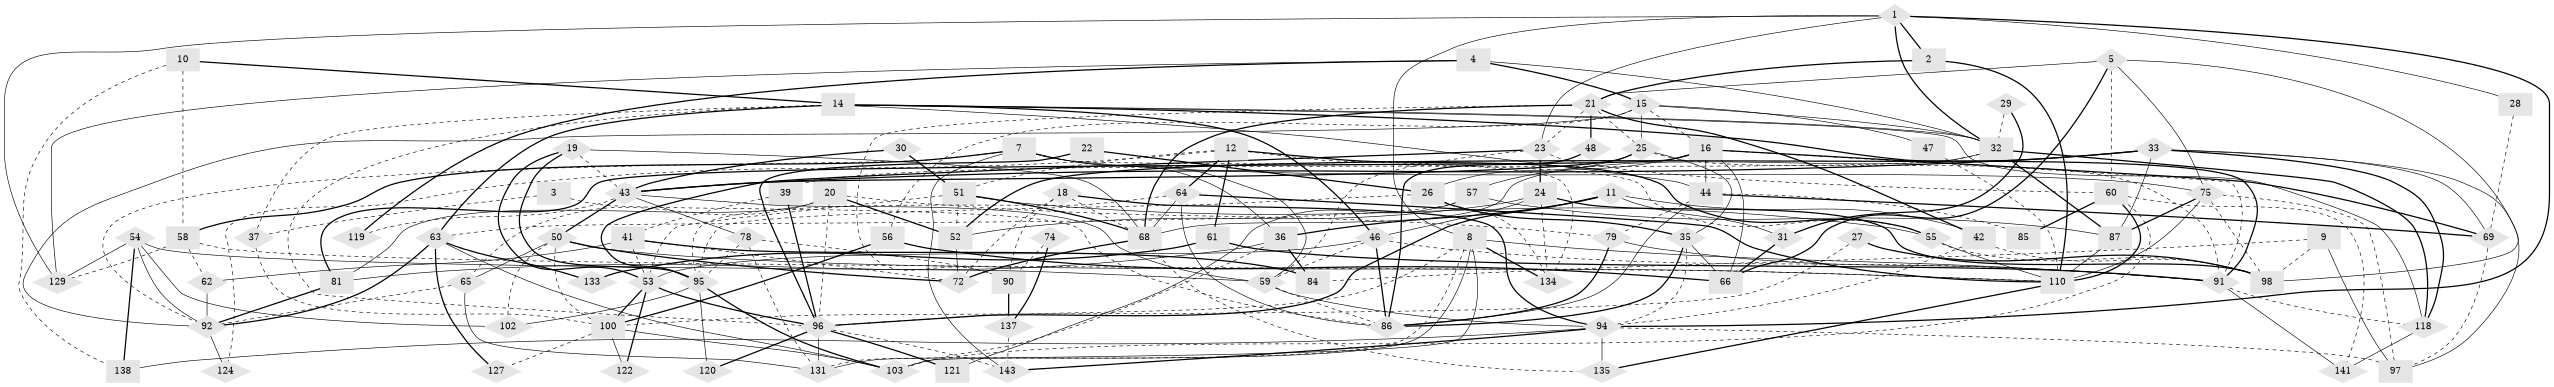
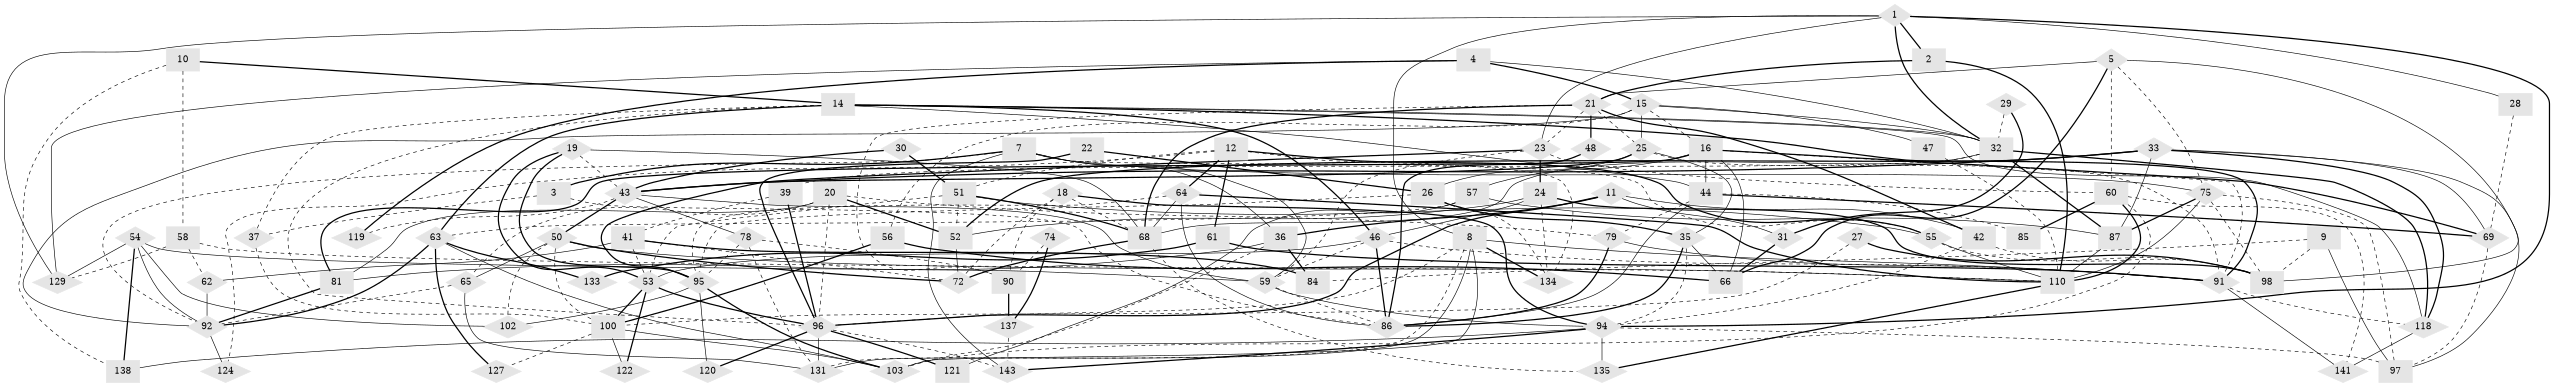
(2167, 121) -> (2167, 121)
(415, 180) -> (786, 164)
